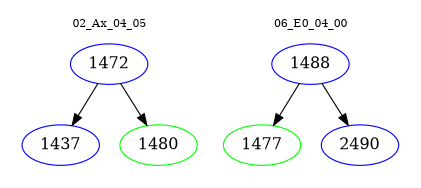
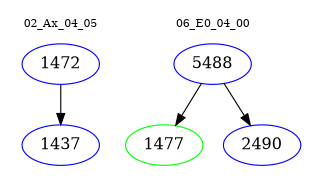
(310, 64) -> (213, 64)
(159, 145) -> none
